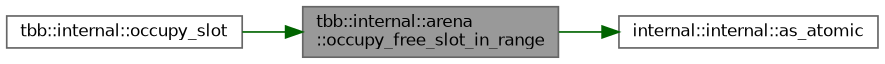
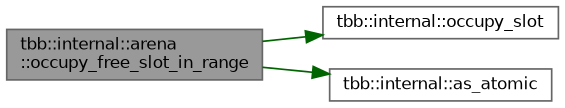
(264, 32) -> (284, 39)
(748, 32) -> (441, 85)
